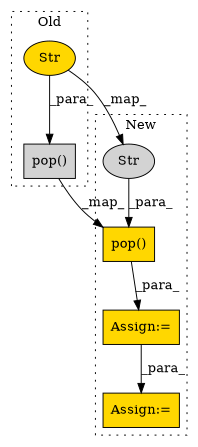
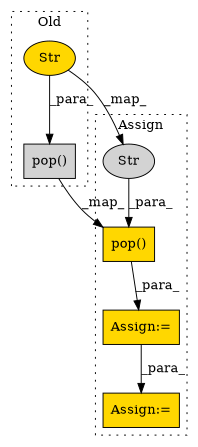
(141, 125) -> (141, 125)
